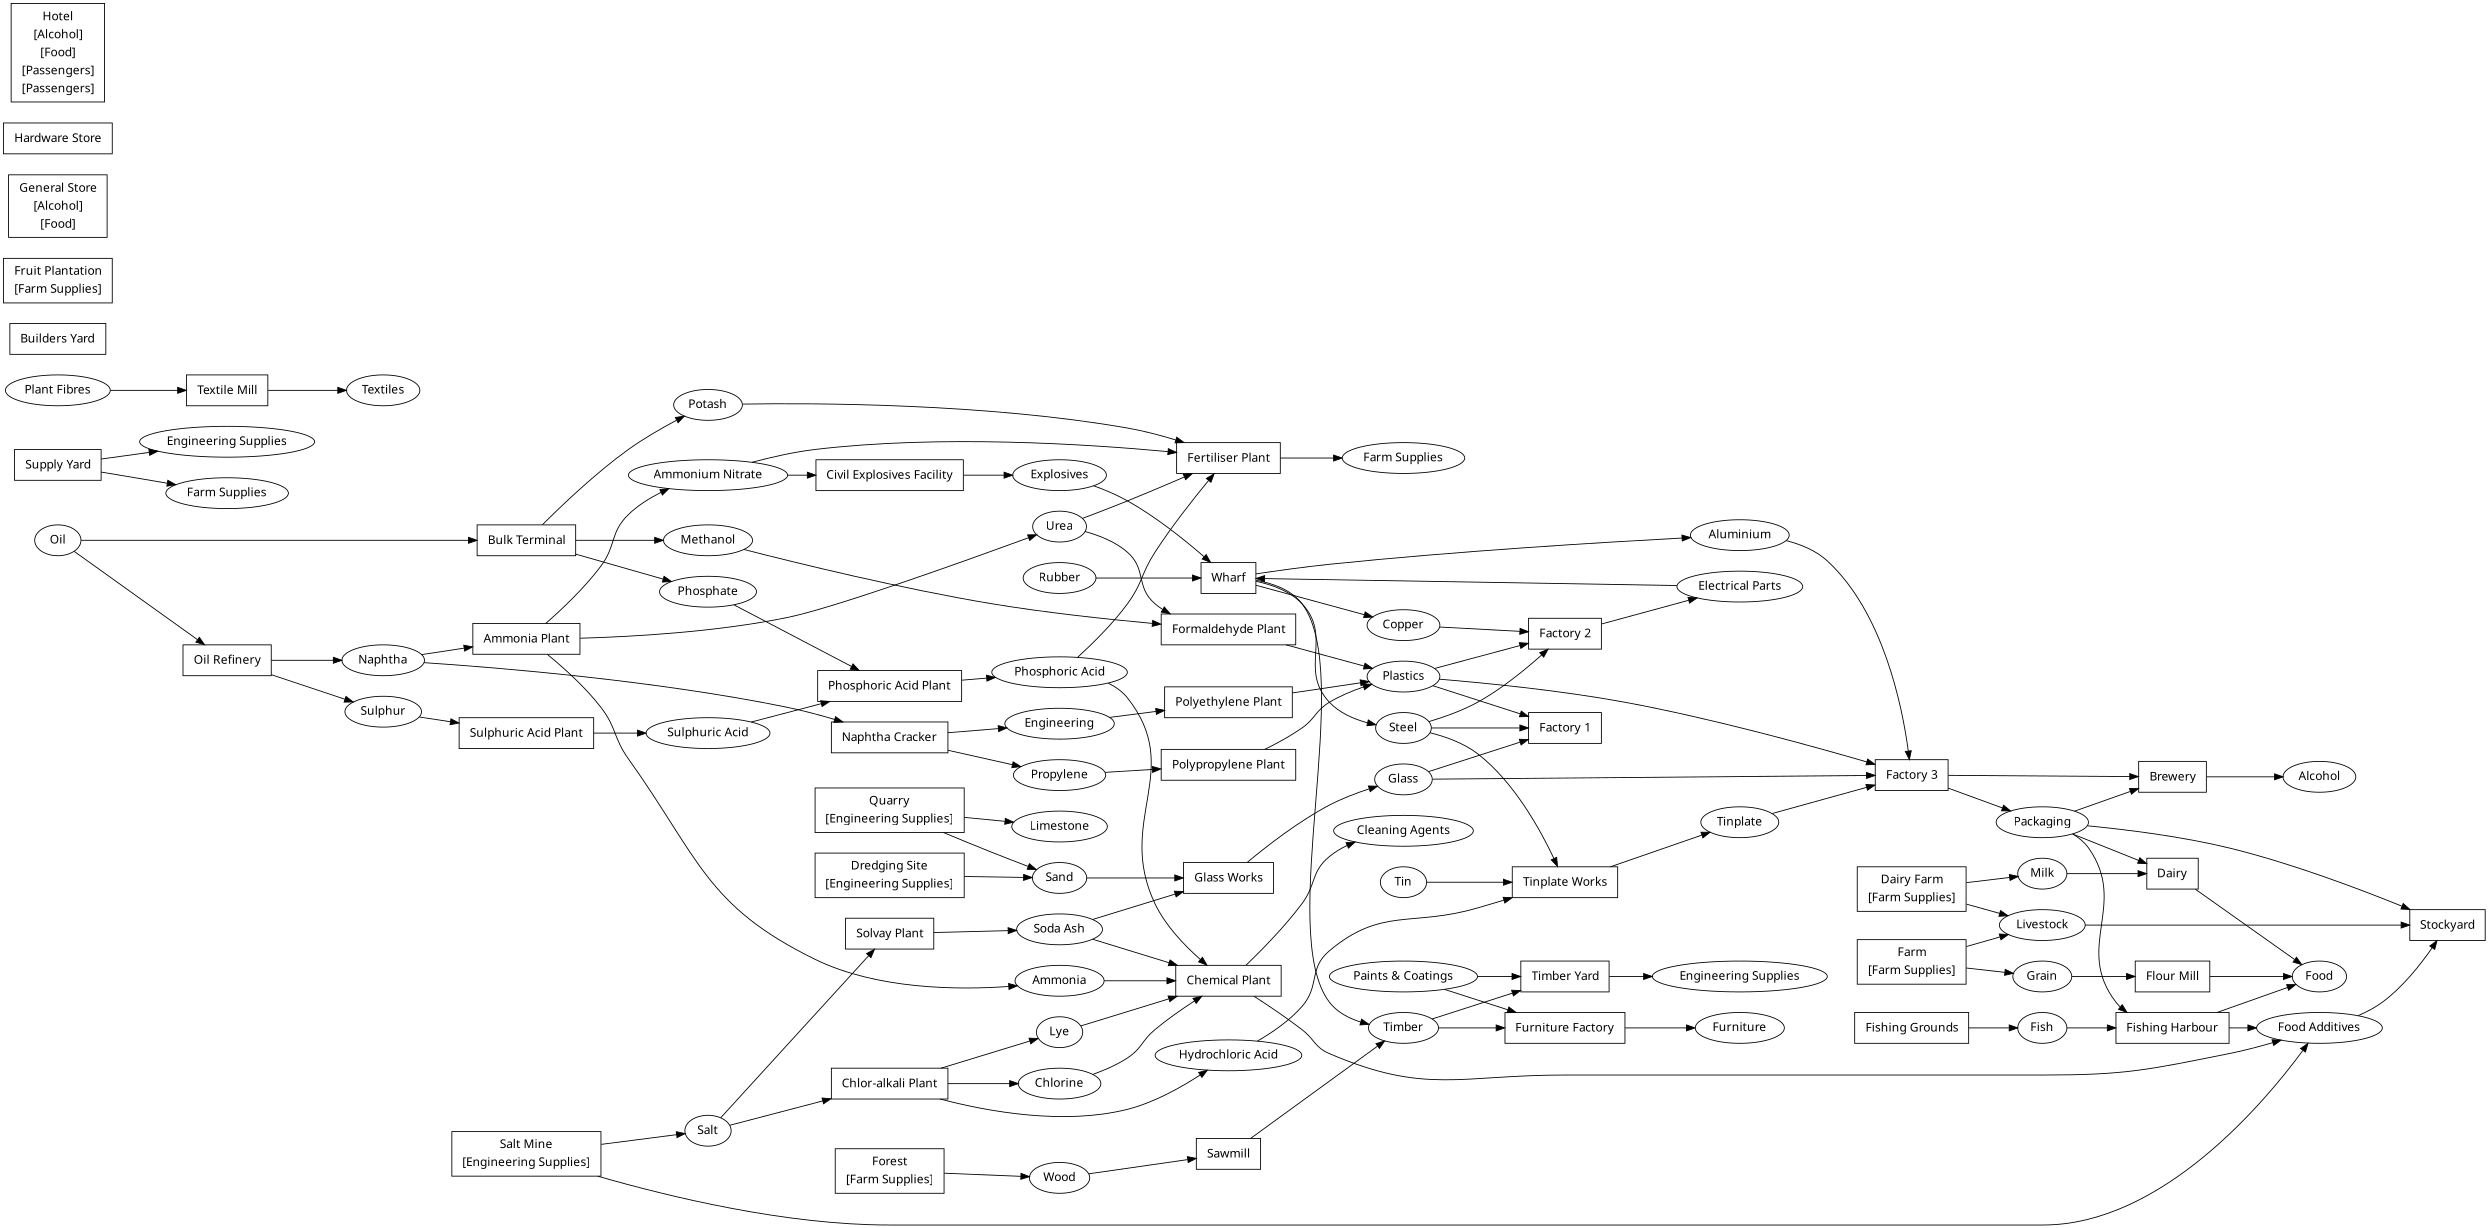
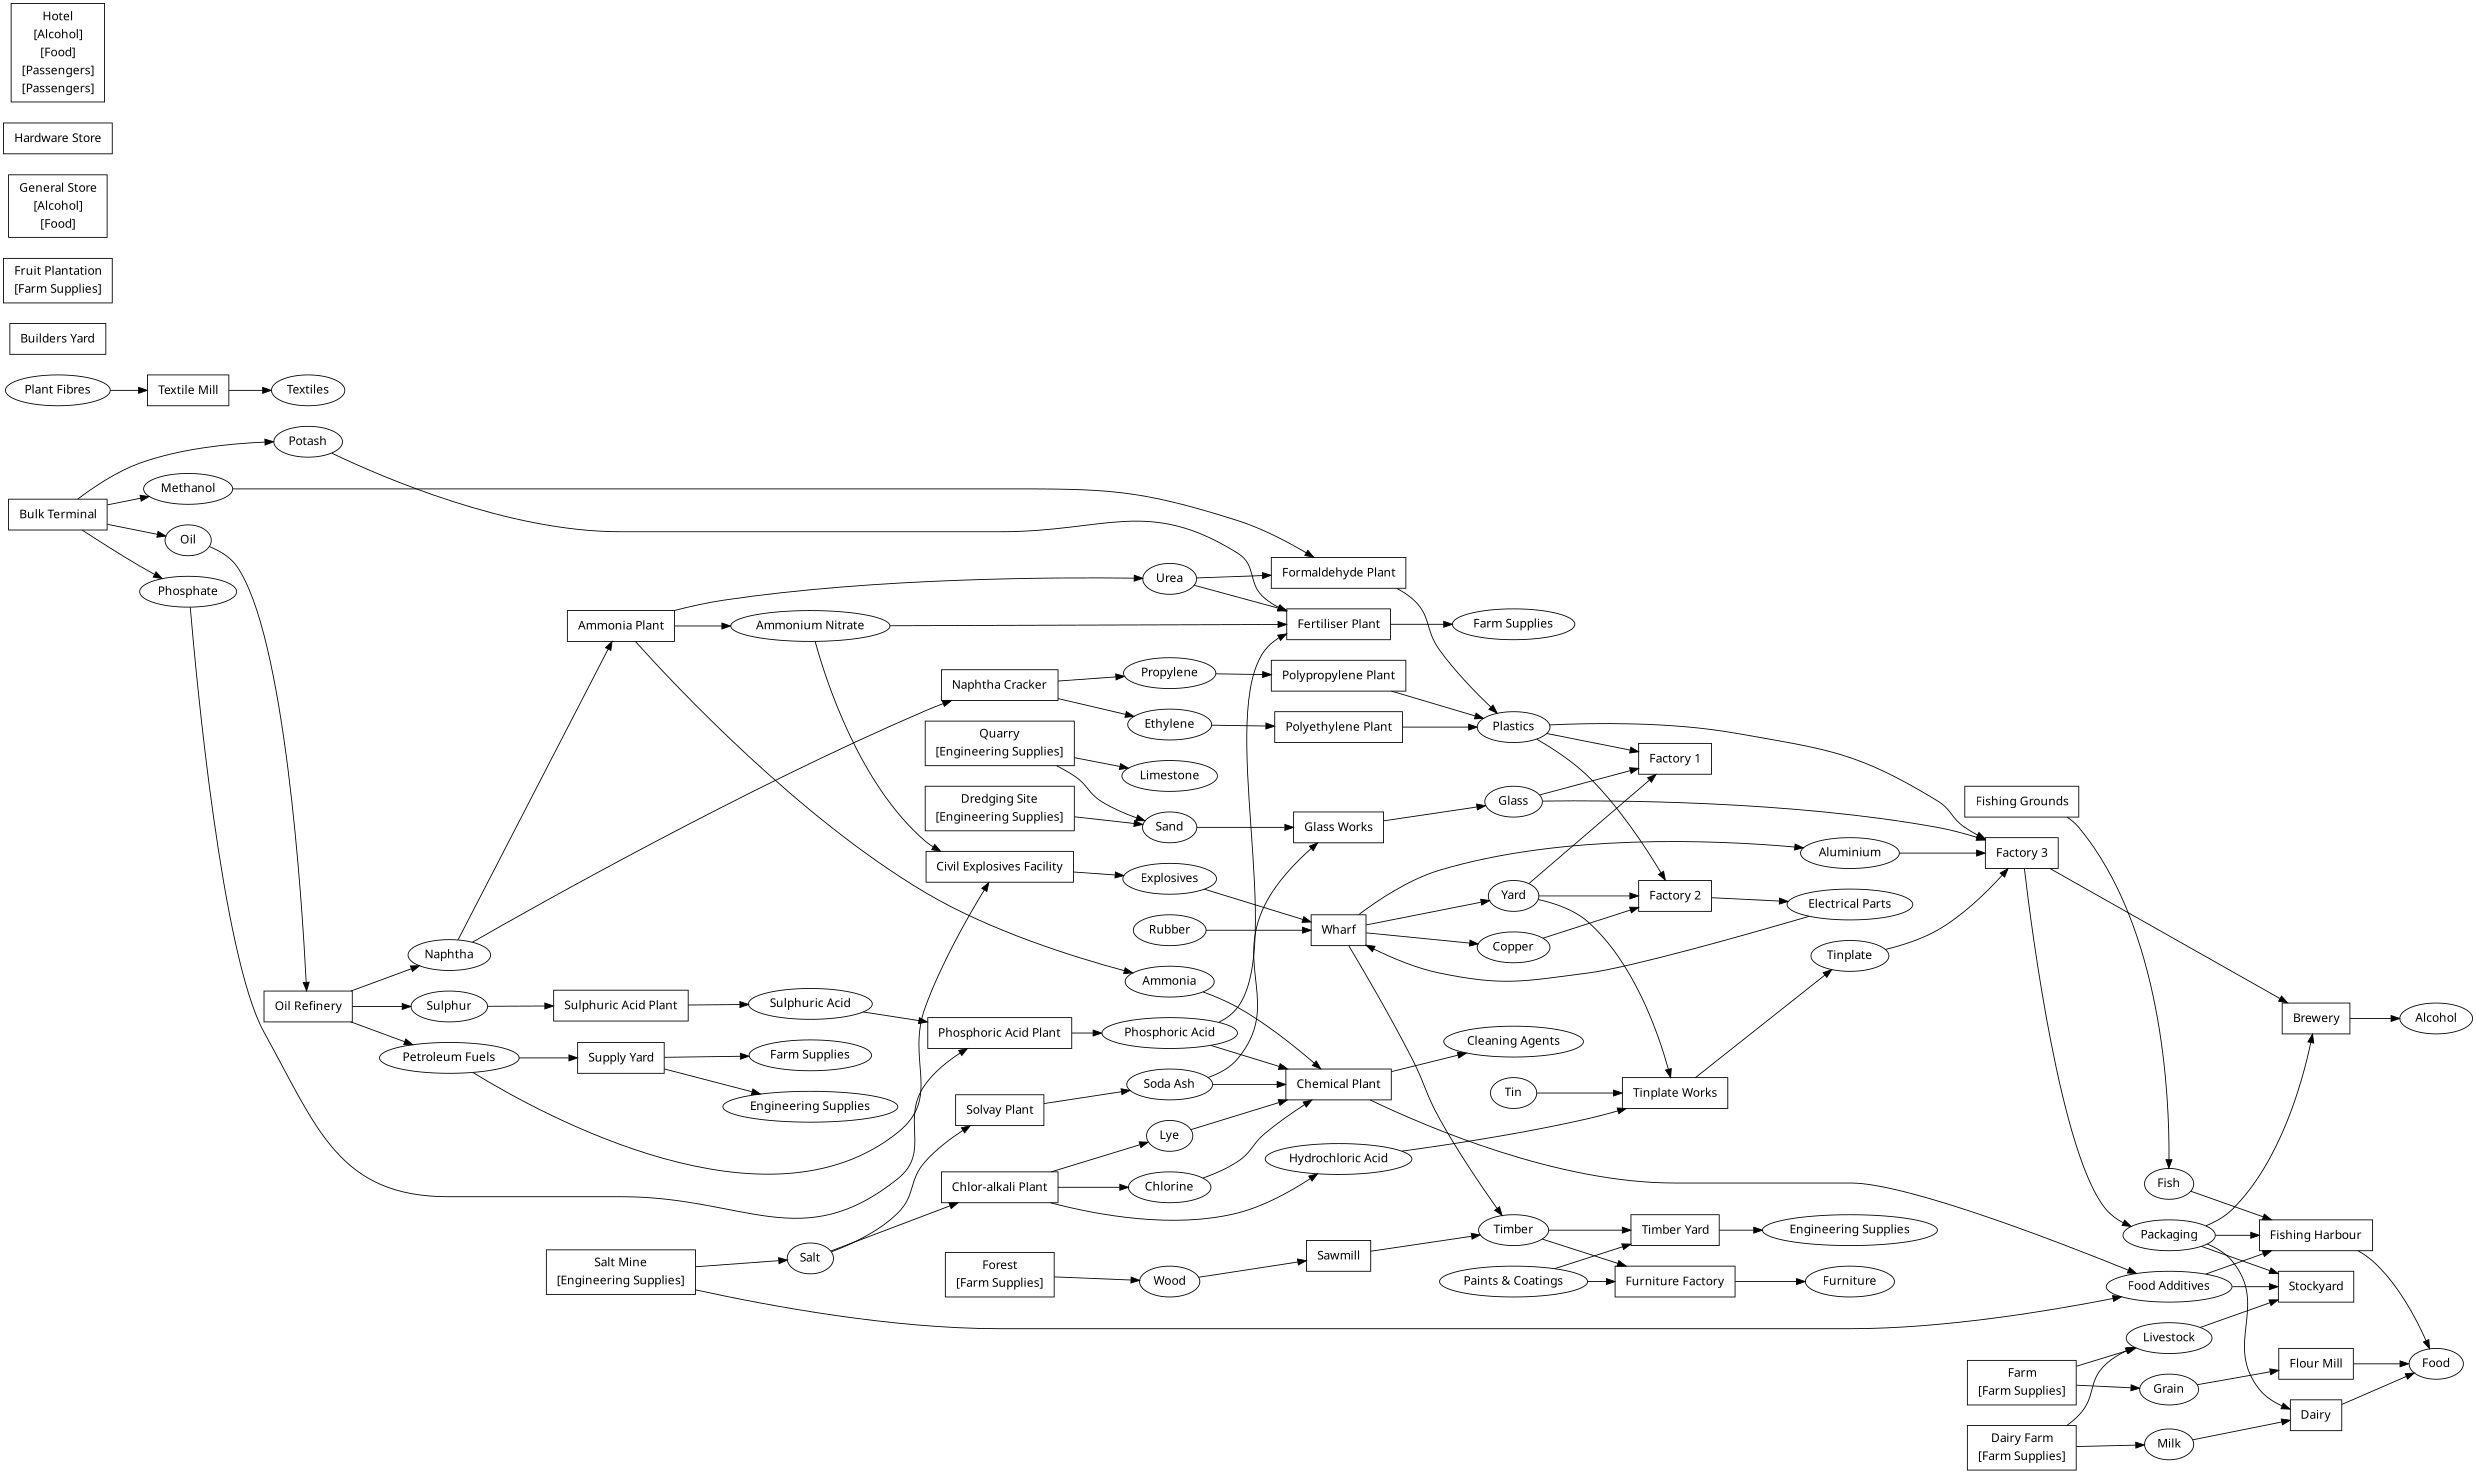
(275, 540) -> (132, 529)
(1060, 724) -> (1170, 725)
(1404, 728) -> (1514, 896)
(2238, 1028) -> (2229, 1266)
none -> (449, 1058)
